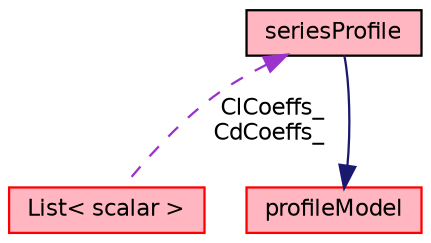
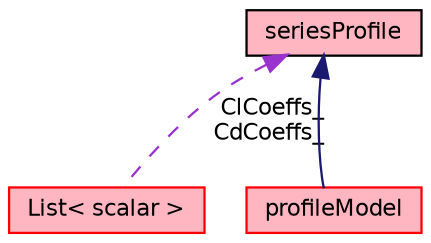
(349, 110) -> (319, 133)
